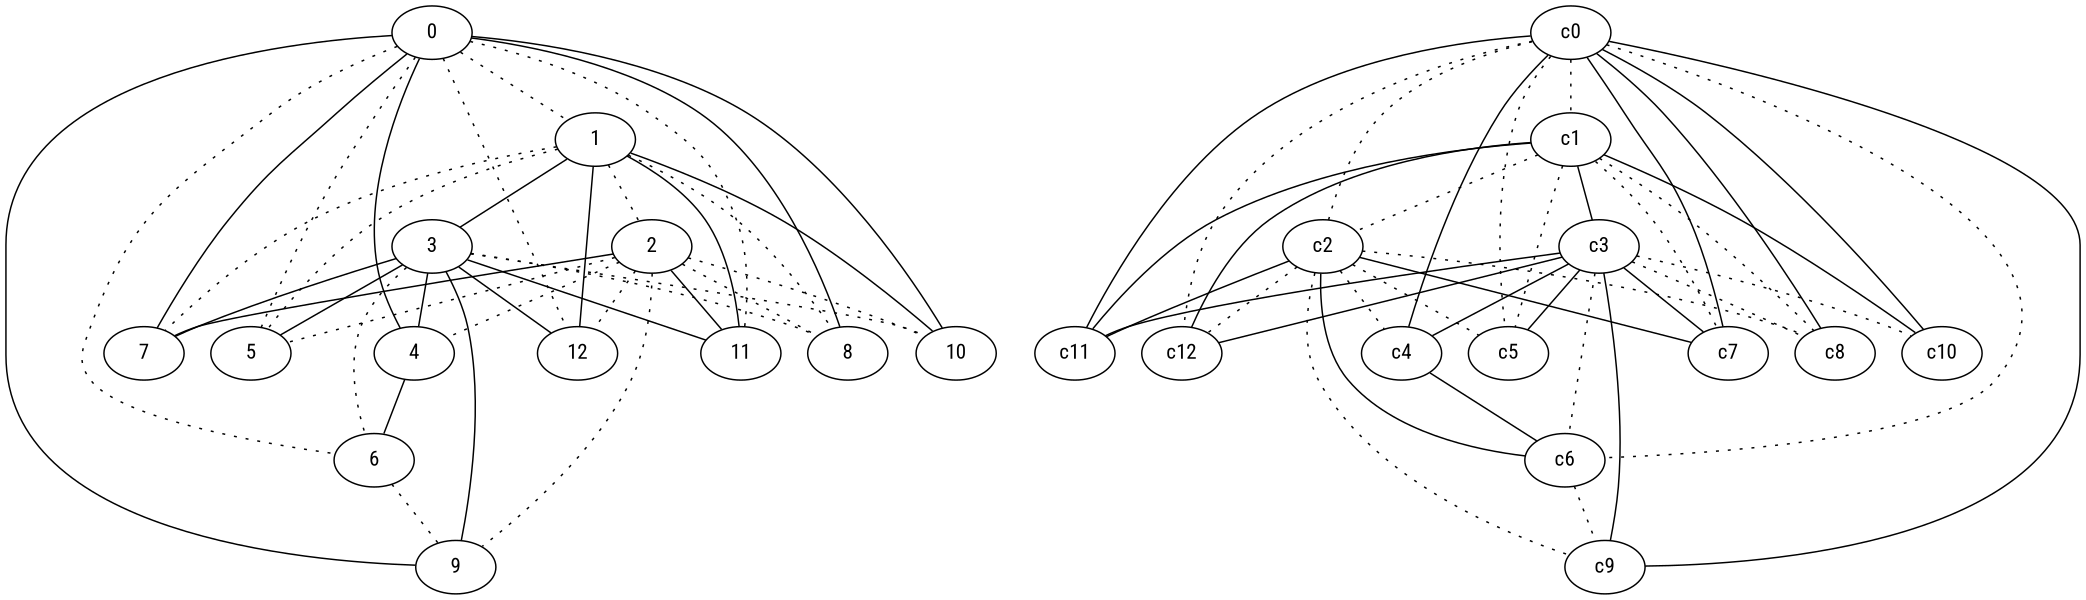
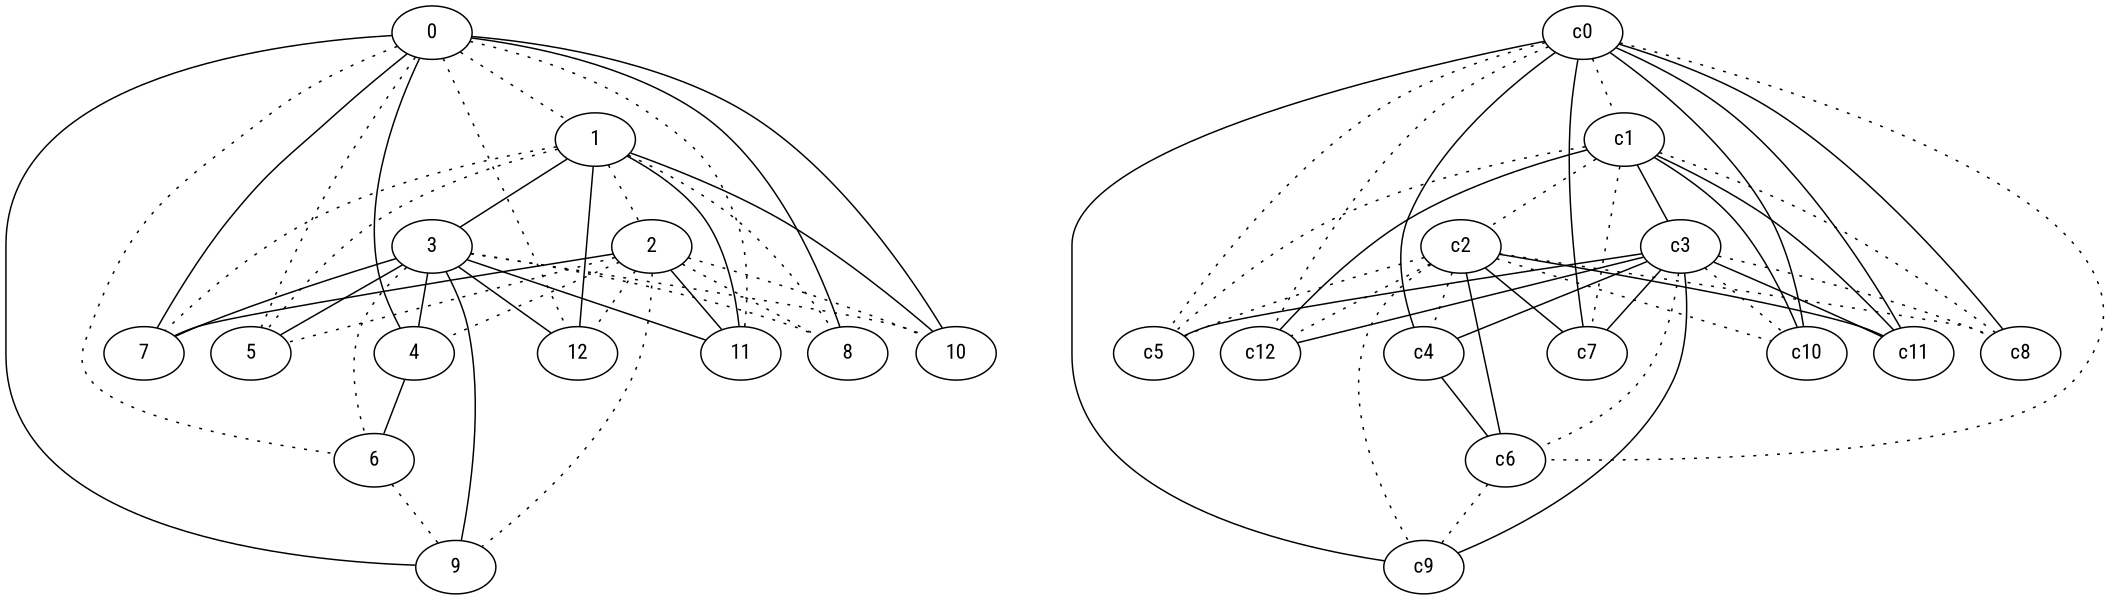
(1401, 98) -> (1620, 296)
